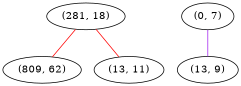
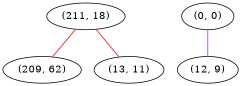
(86, 16) -> (86, 16)
(208, 16) -> (208, 16)
(42, 70) -> (42, 70)
(208, 70) -> (208, 70)
